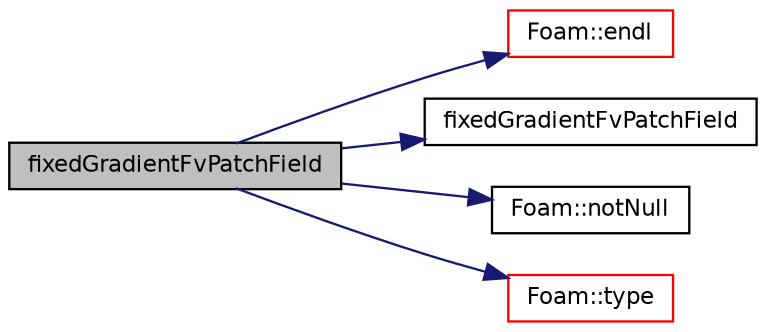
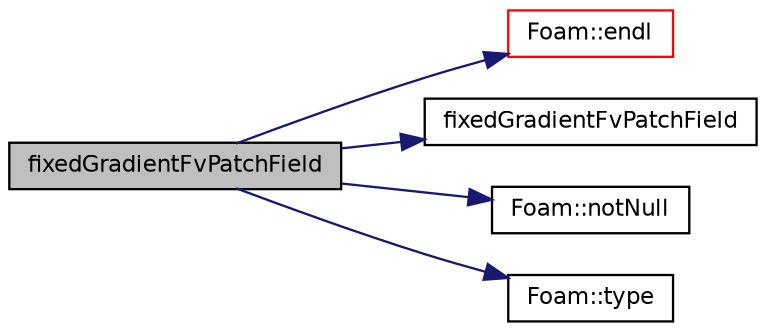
(591, 298) -> (591, 298)
